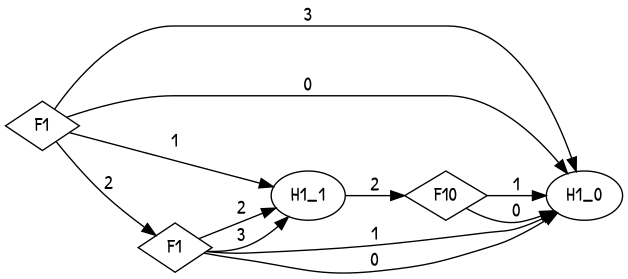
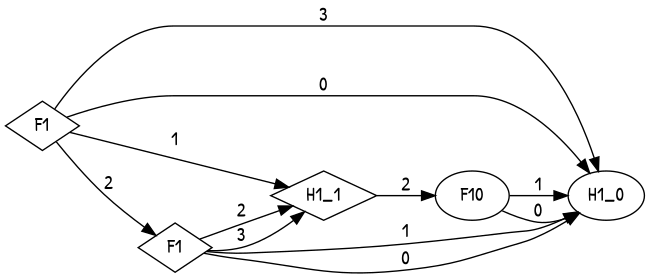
(308, 196) -> (324, 196)
(446, 196) -> (472, 196)
